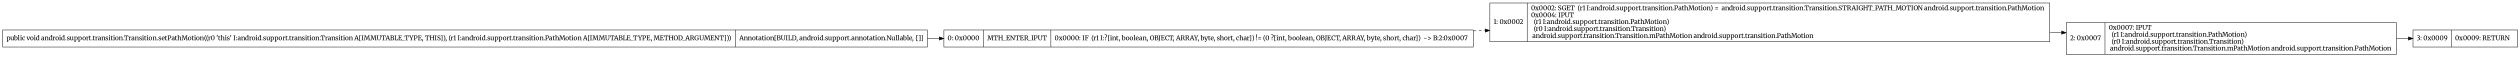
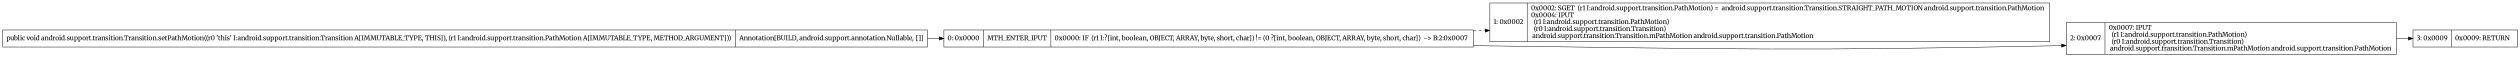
(2056, 32) -> (1767, 49)
